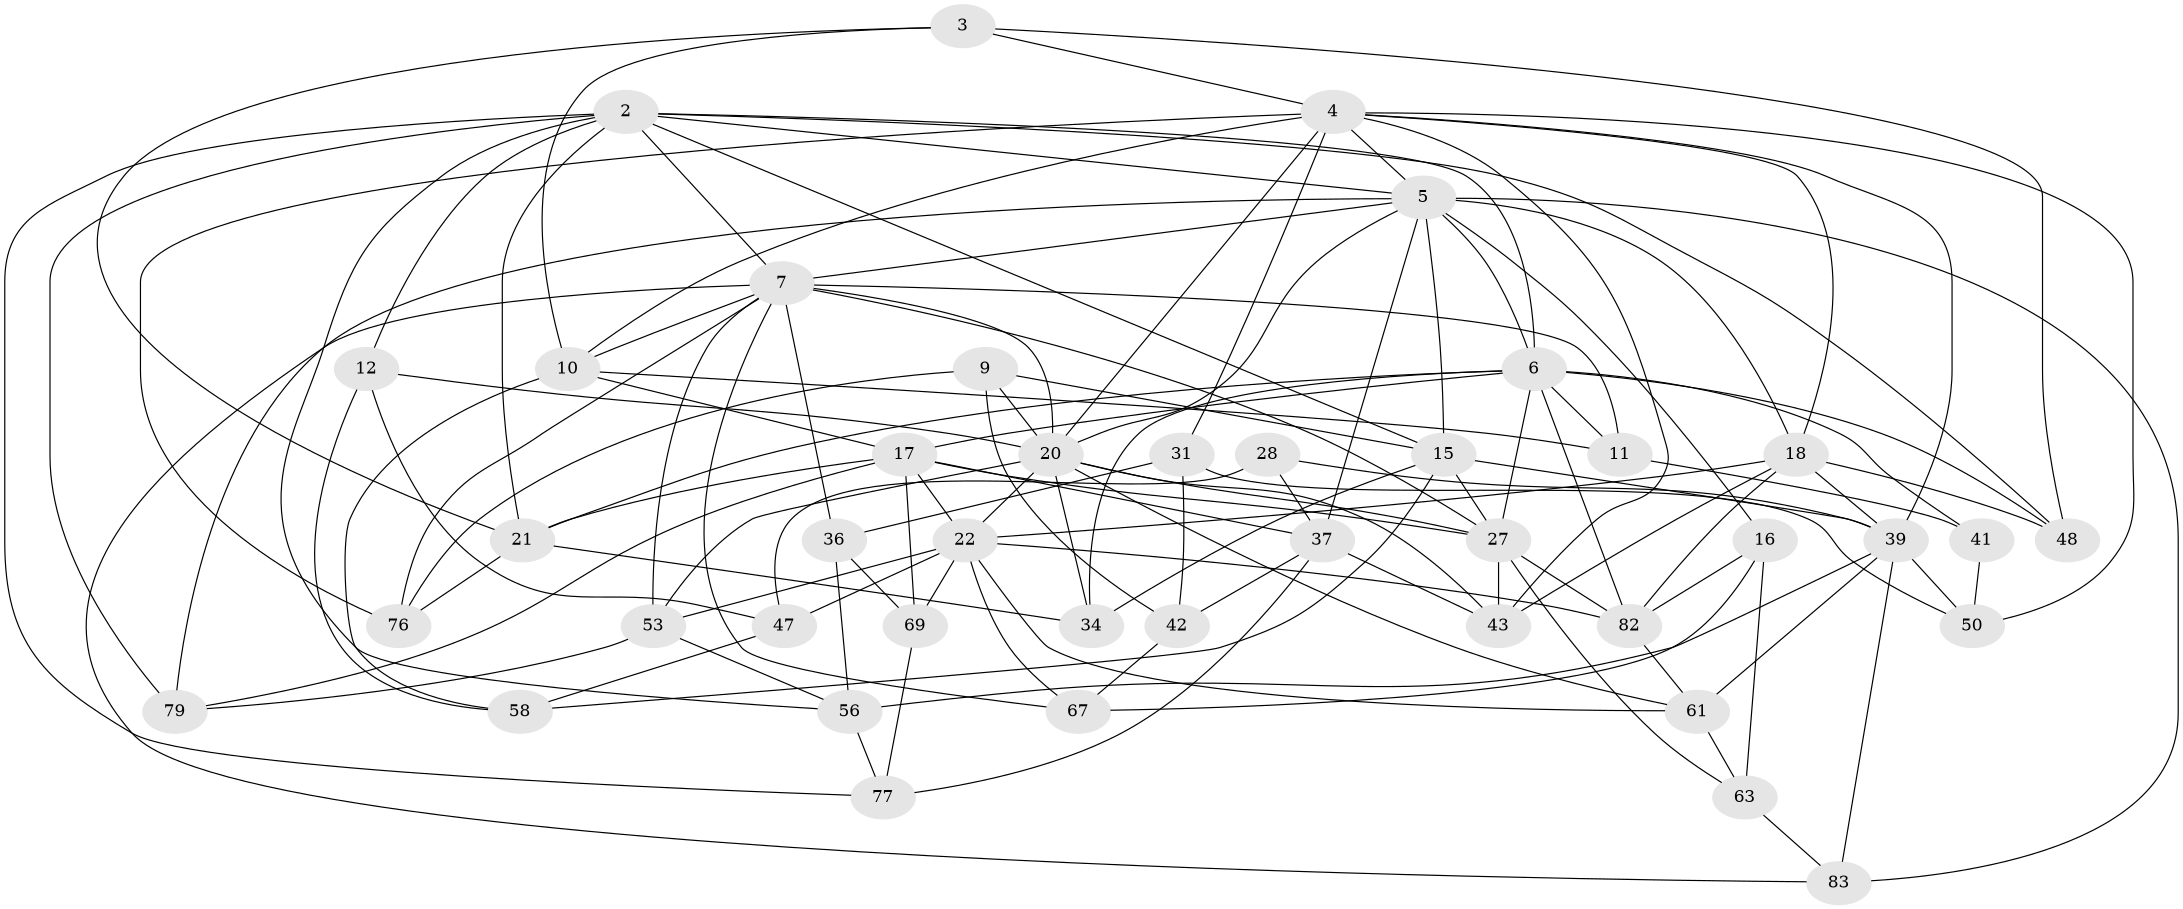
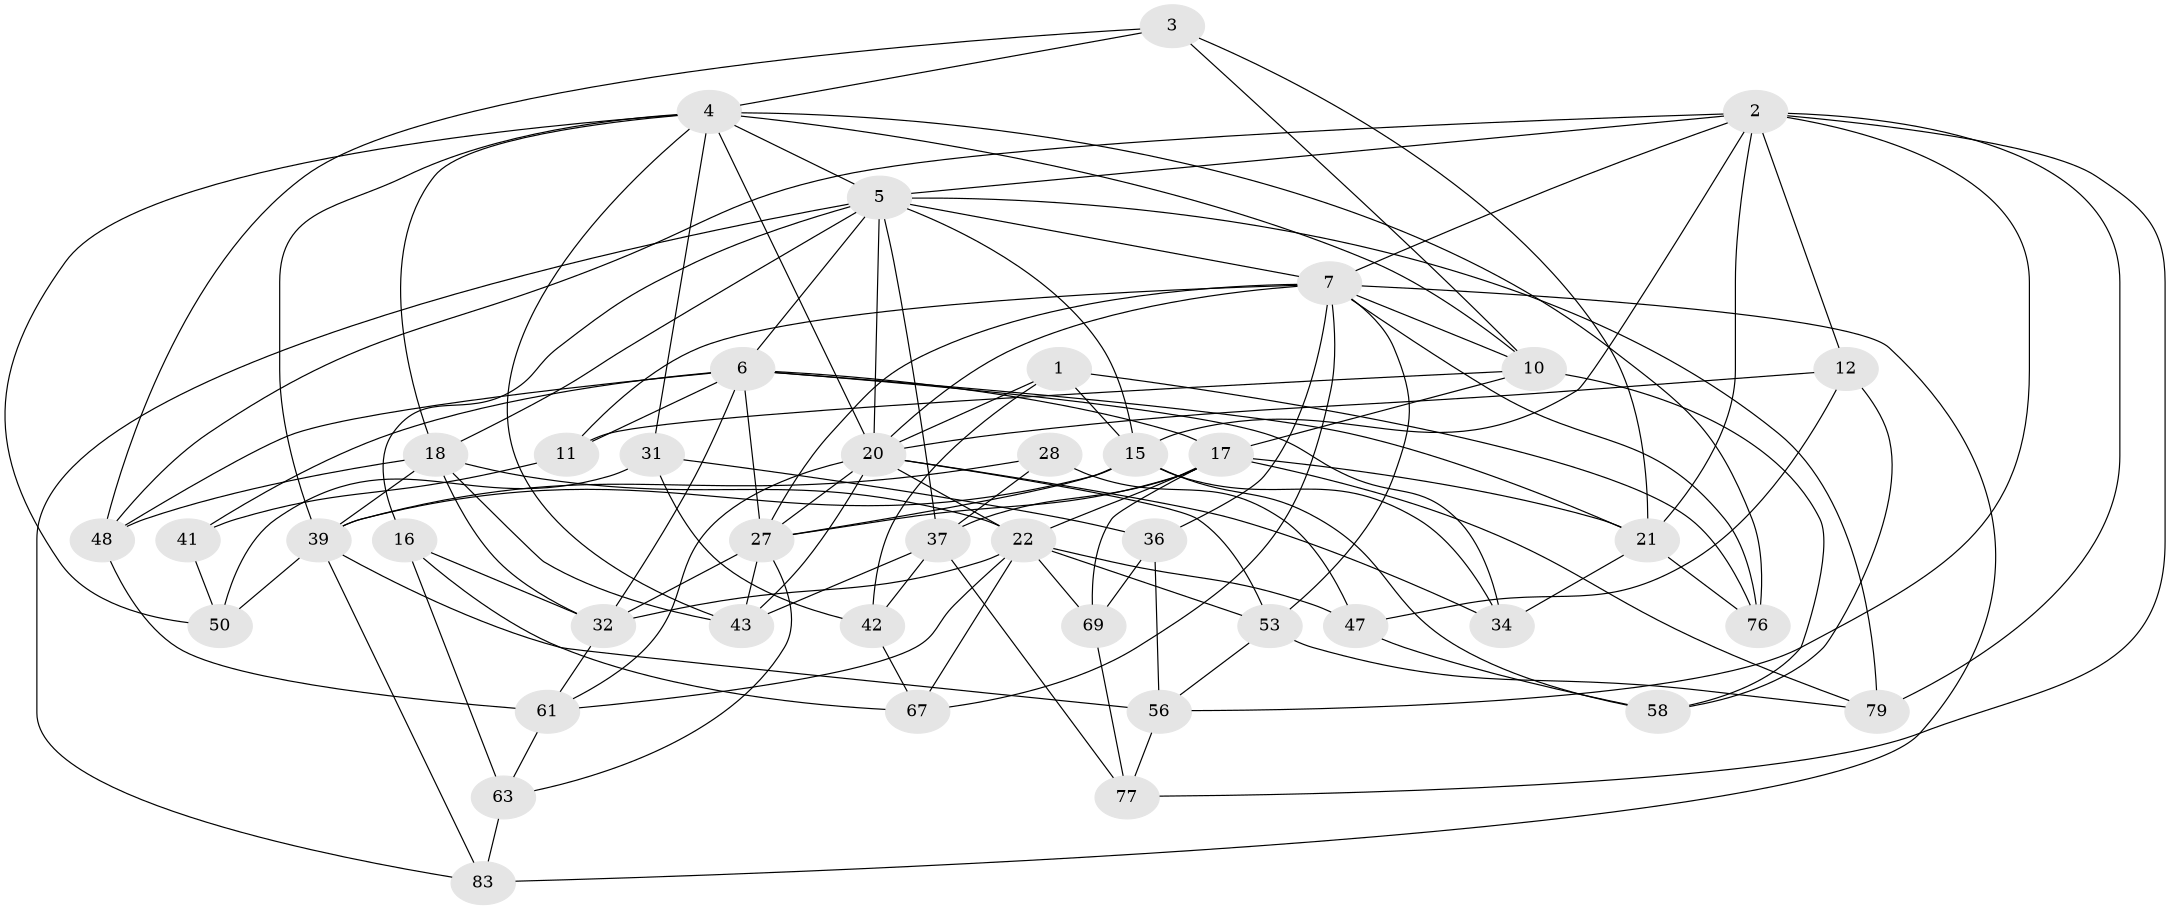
(1160, 134) -> none
(986, 369) -> (1059, 369)
(1629, 626) -> (603, 626)
(1797, 626) -> (289, 681)
